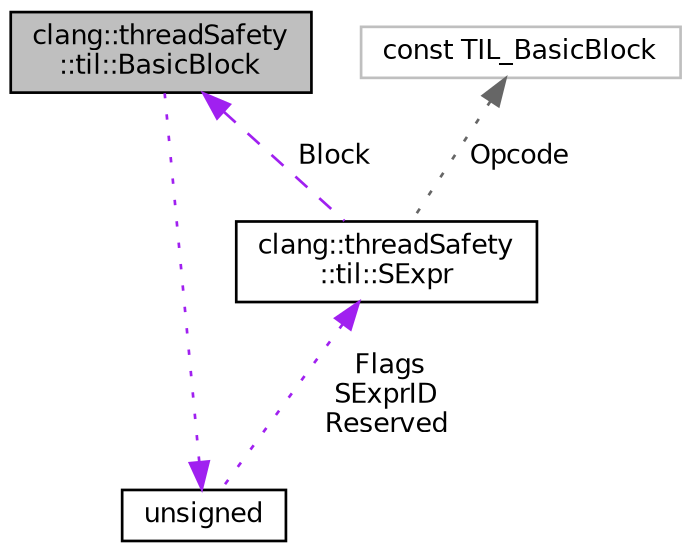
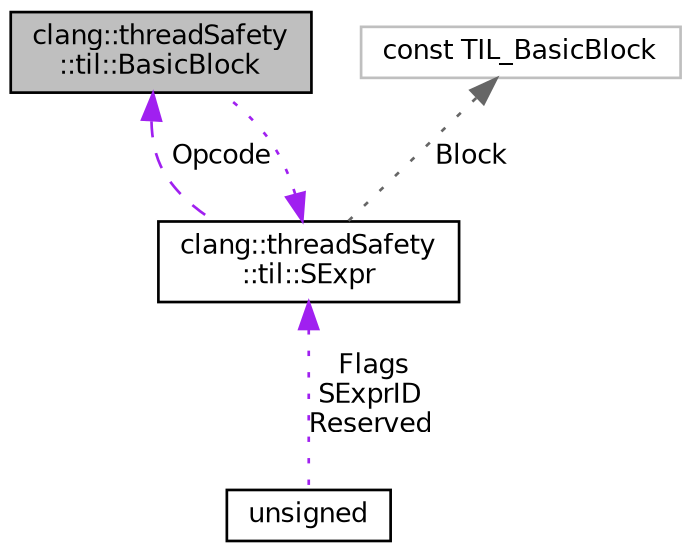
(332, 157) -> (217, 157)
(515, 157) -> (468, 157)
(182, 278) -> (267, 137)
